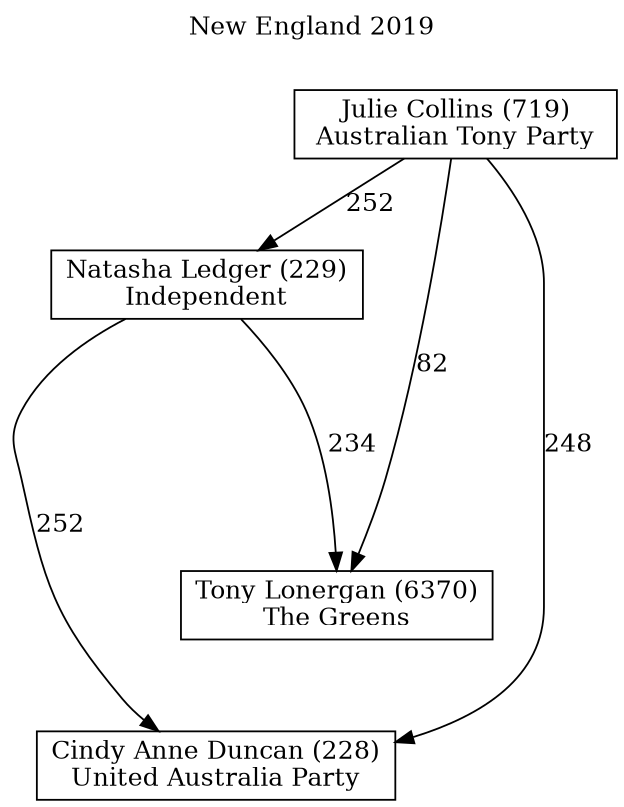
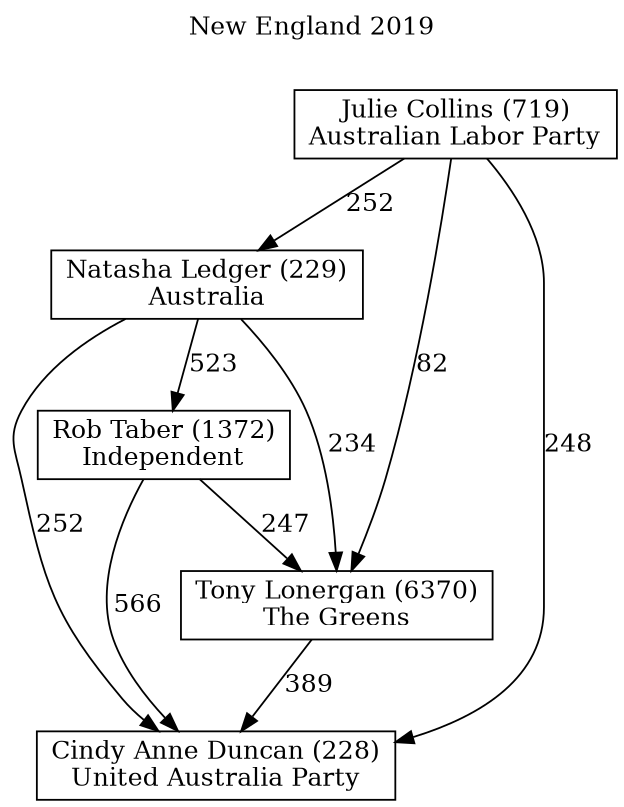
(456, 124) -> (456, 124)
(207, 285) -> (207, 285)
none -> (164, 445)
none -> (282, 678)
